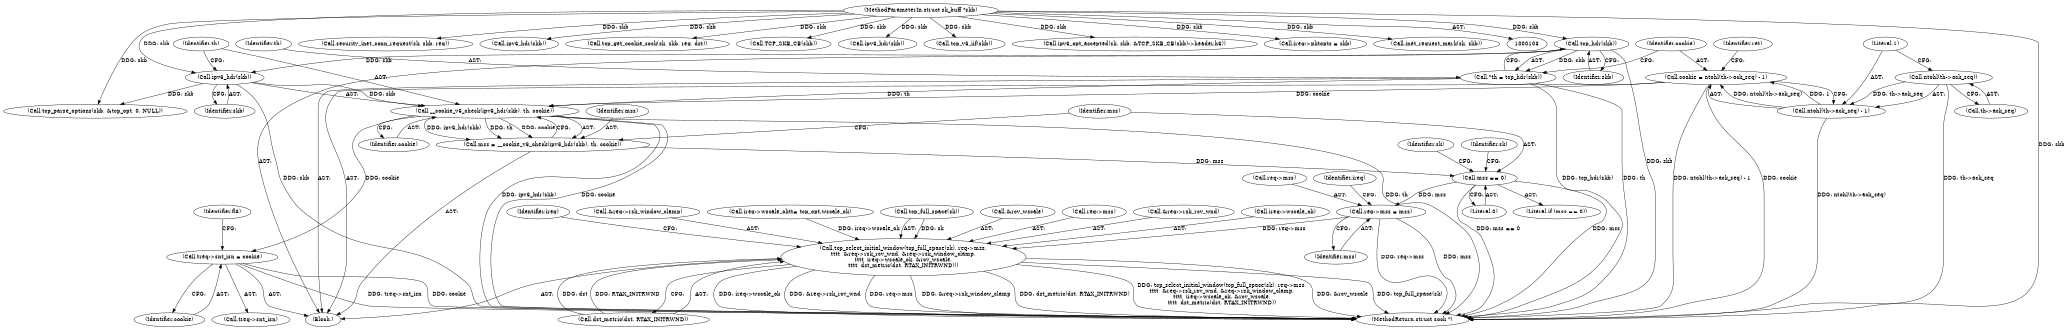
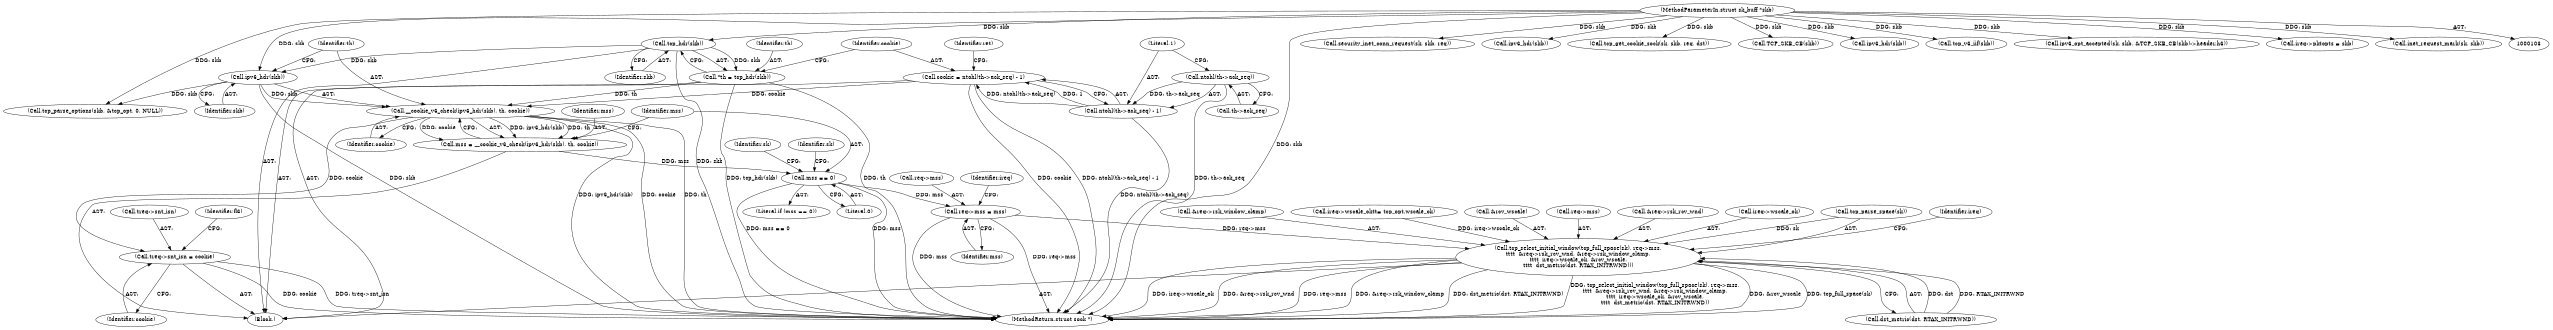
(927, 212) -> (1871, 212)
(236, 287) -> (161, 233)
